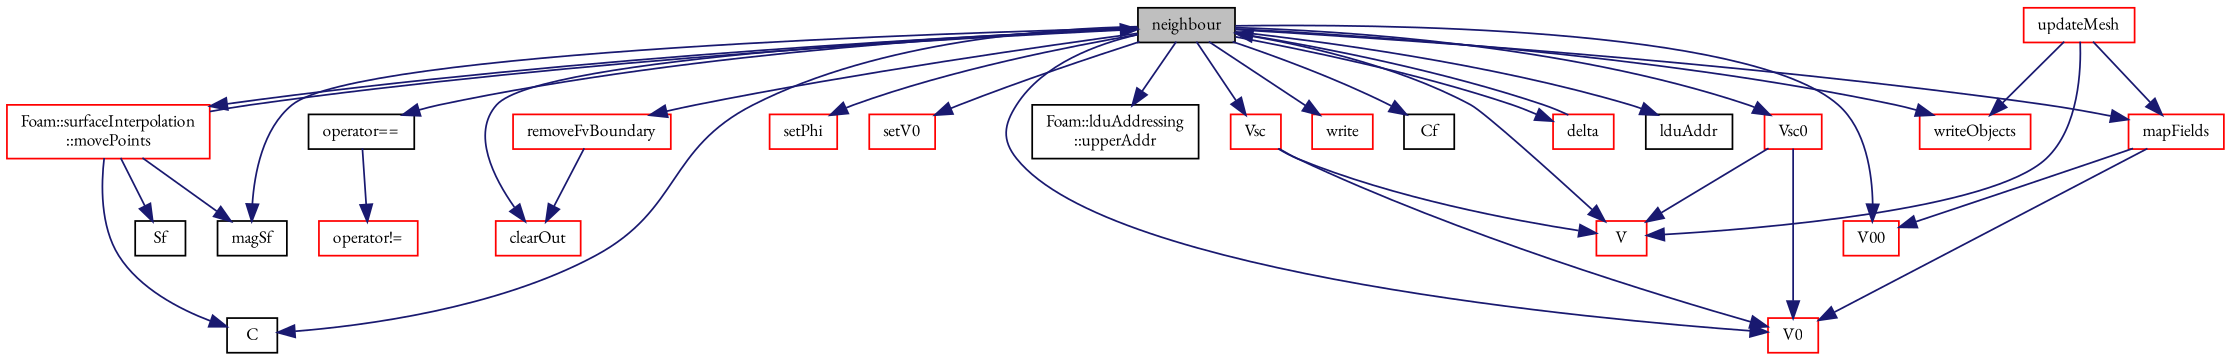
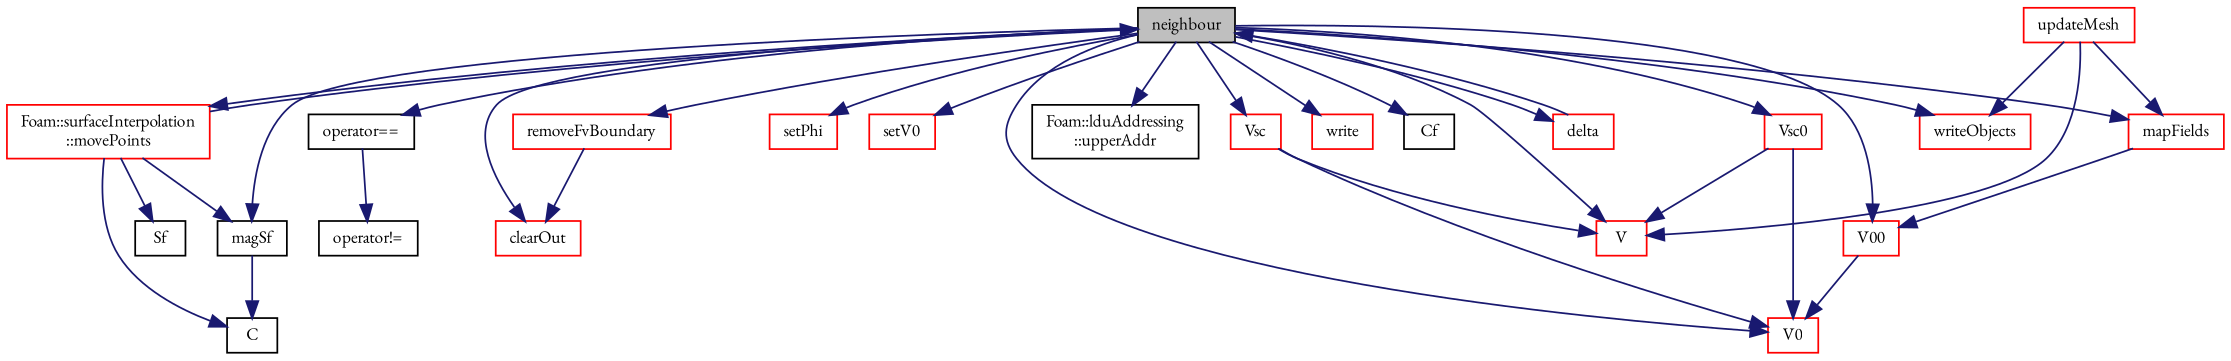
(1689, 132) -> none
(699, 146) -> (252, 278)
(1991, 230) -> (1838, 280)
(368, 238) -> (368, 238)
